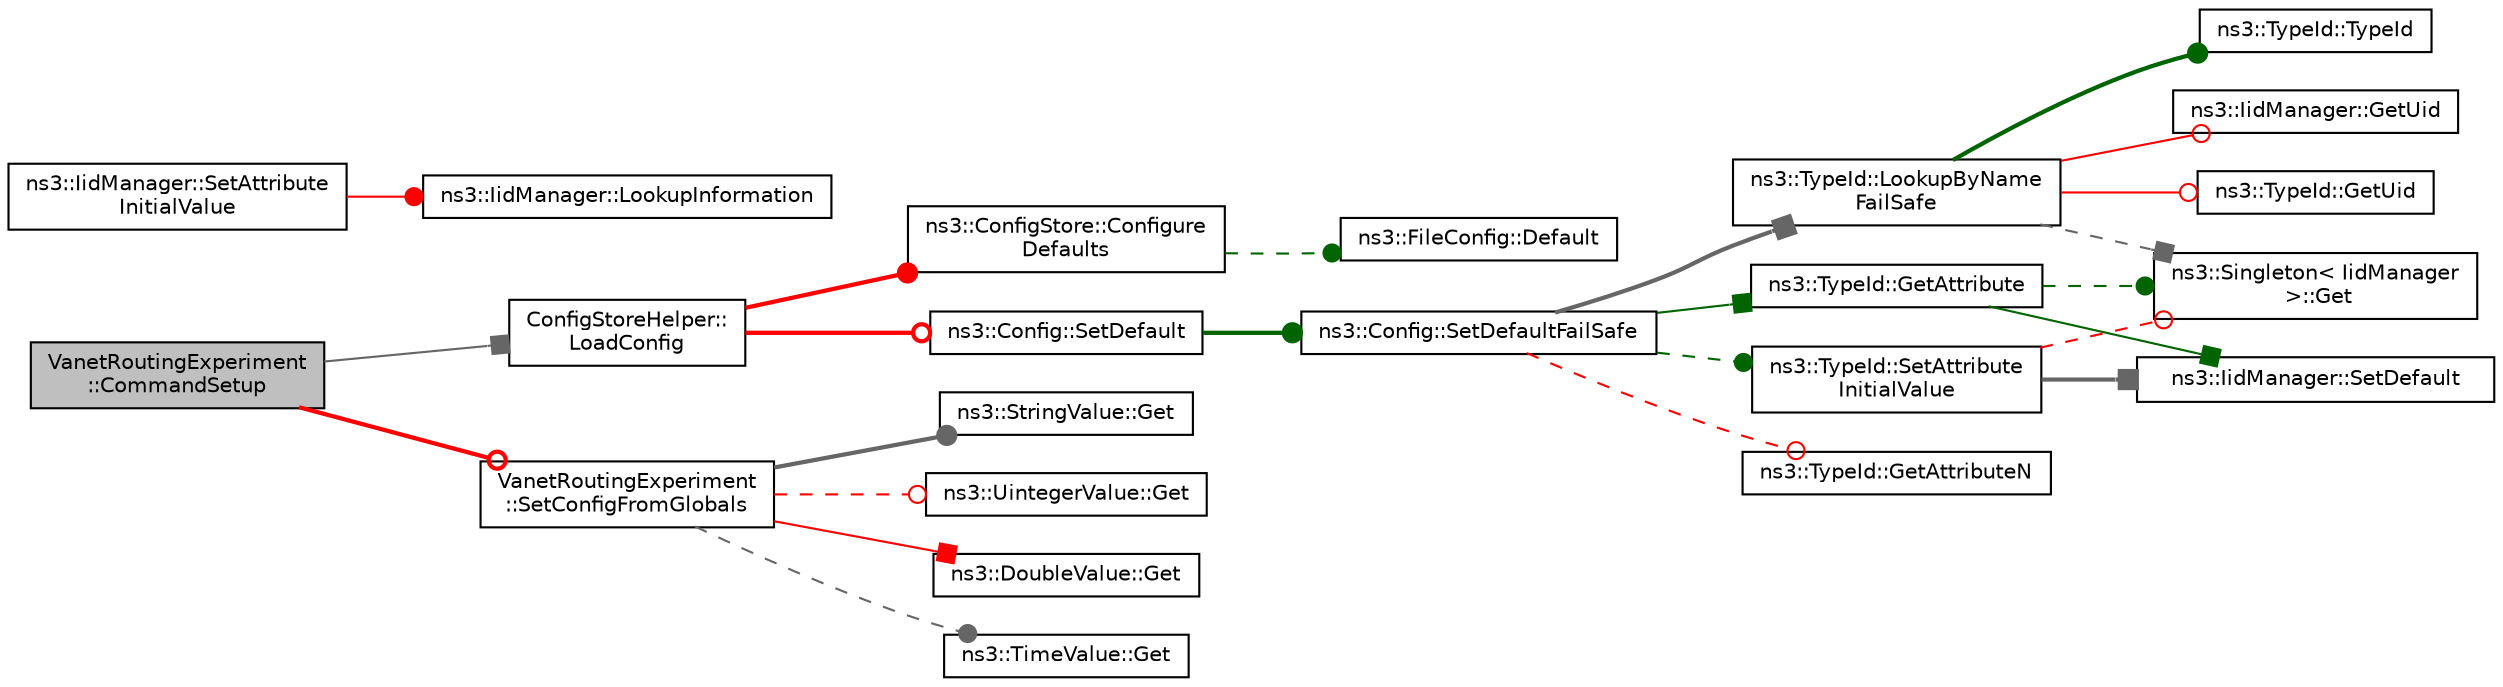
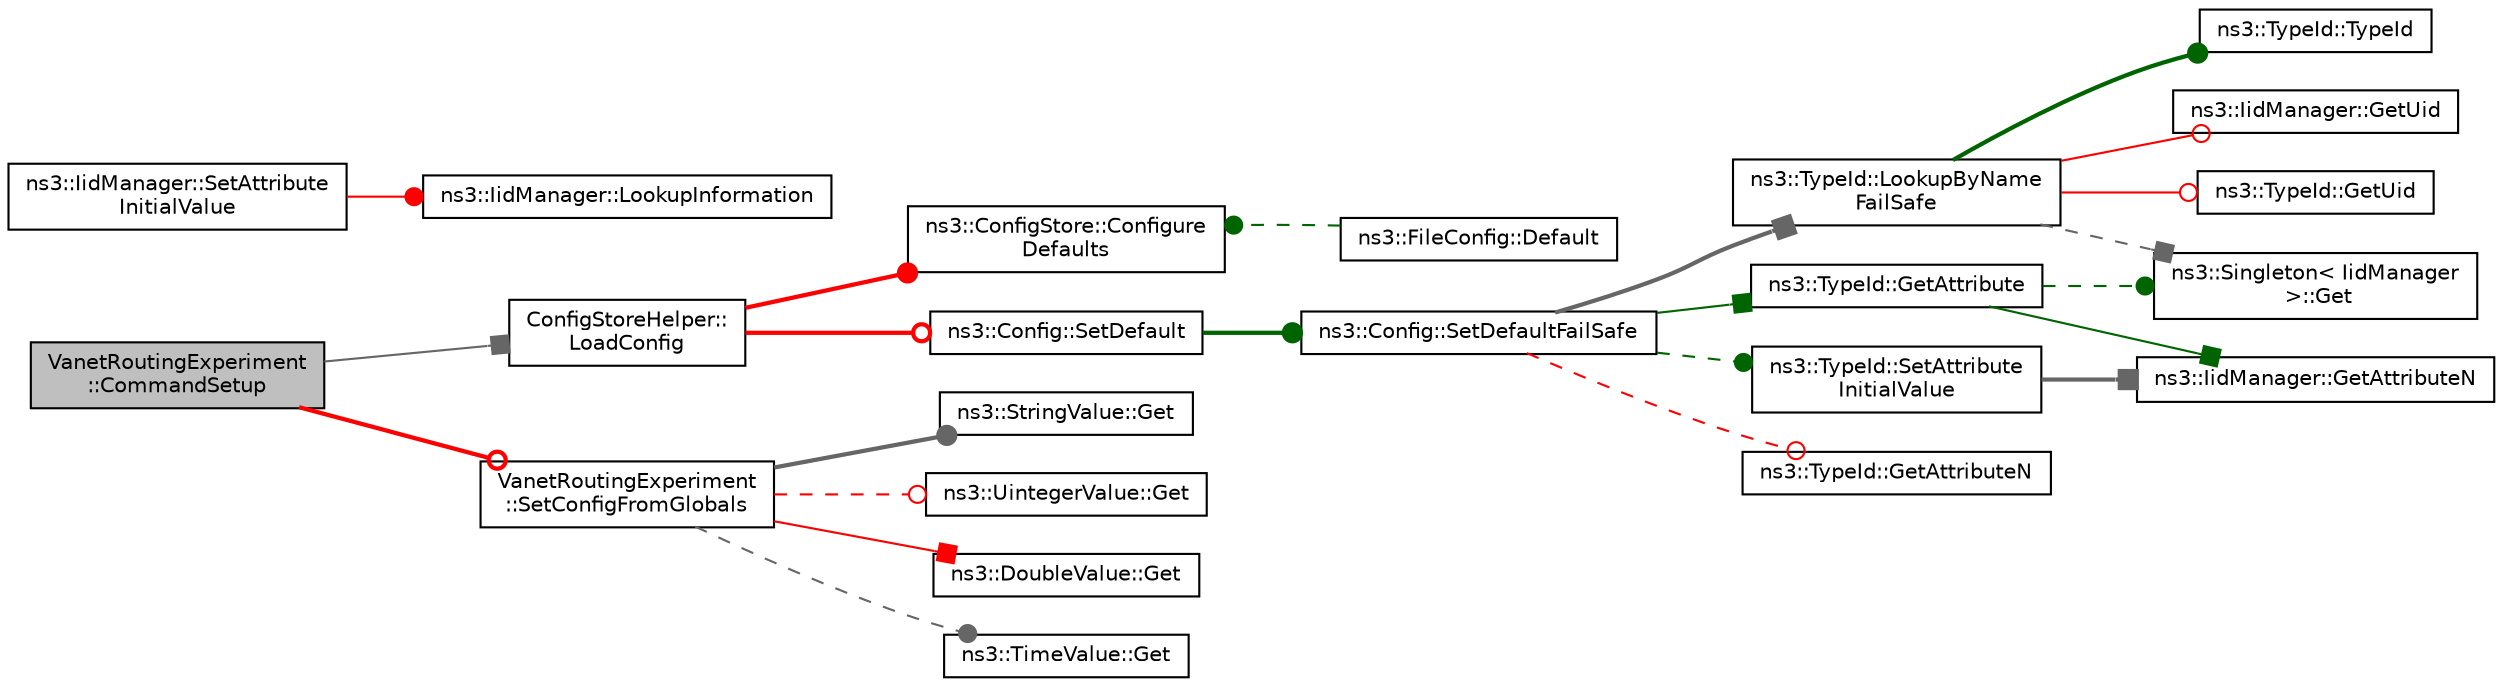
(1274, 254) -> (1291, 225)
(2075, 340) -> none
(2316, 380) -> (2316, 380)
